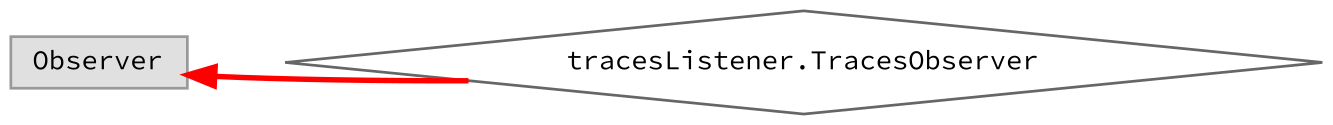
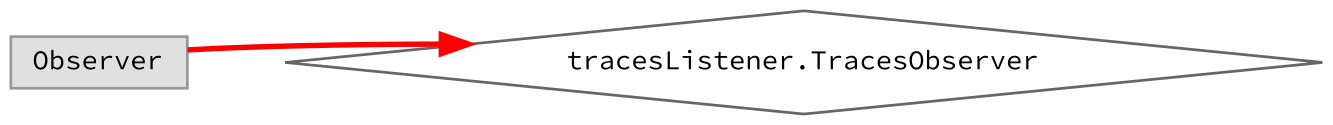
(342, 80) -> (314, 45)
